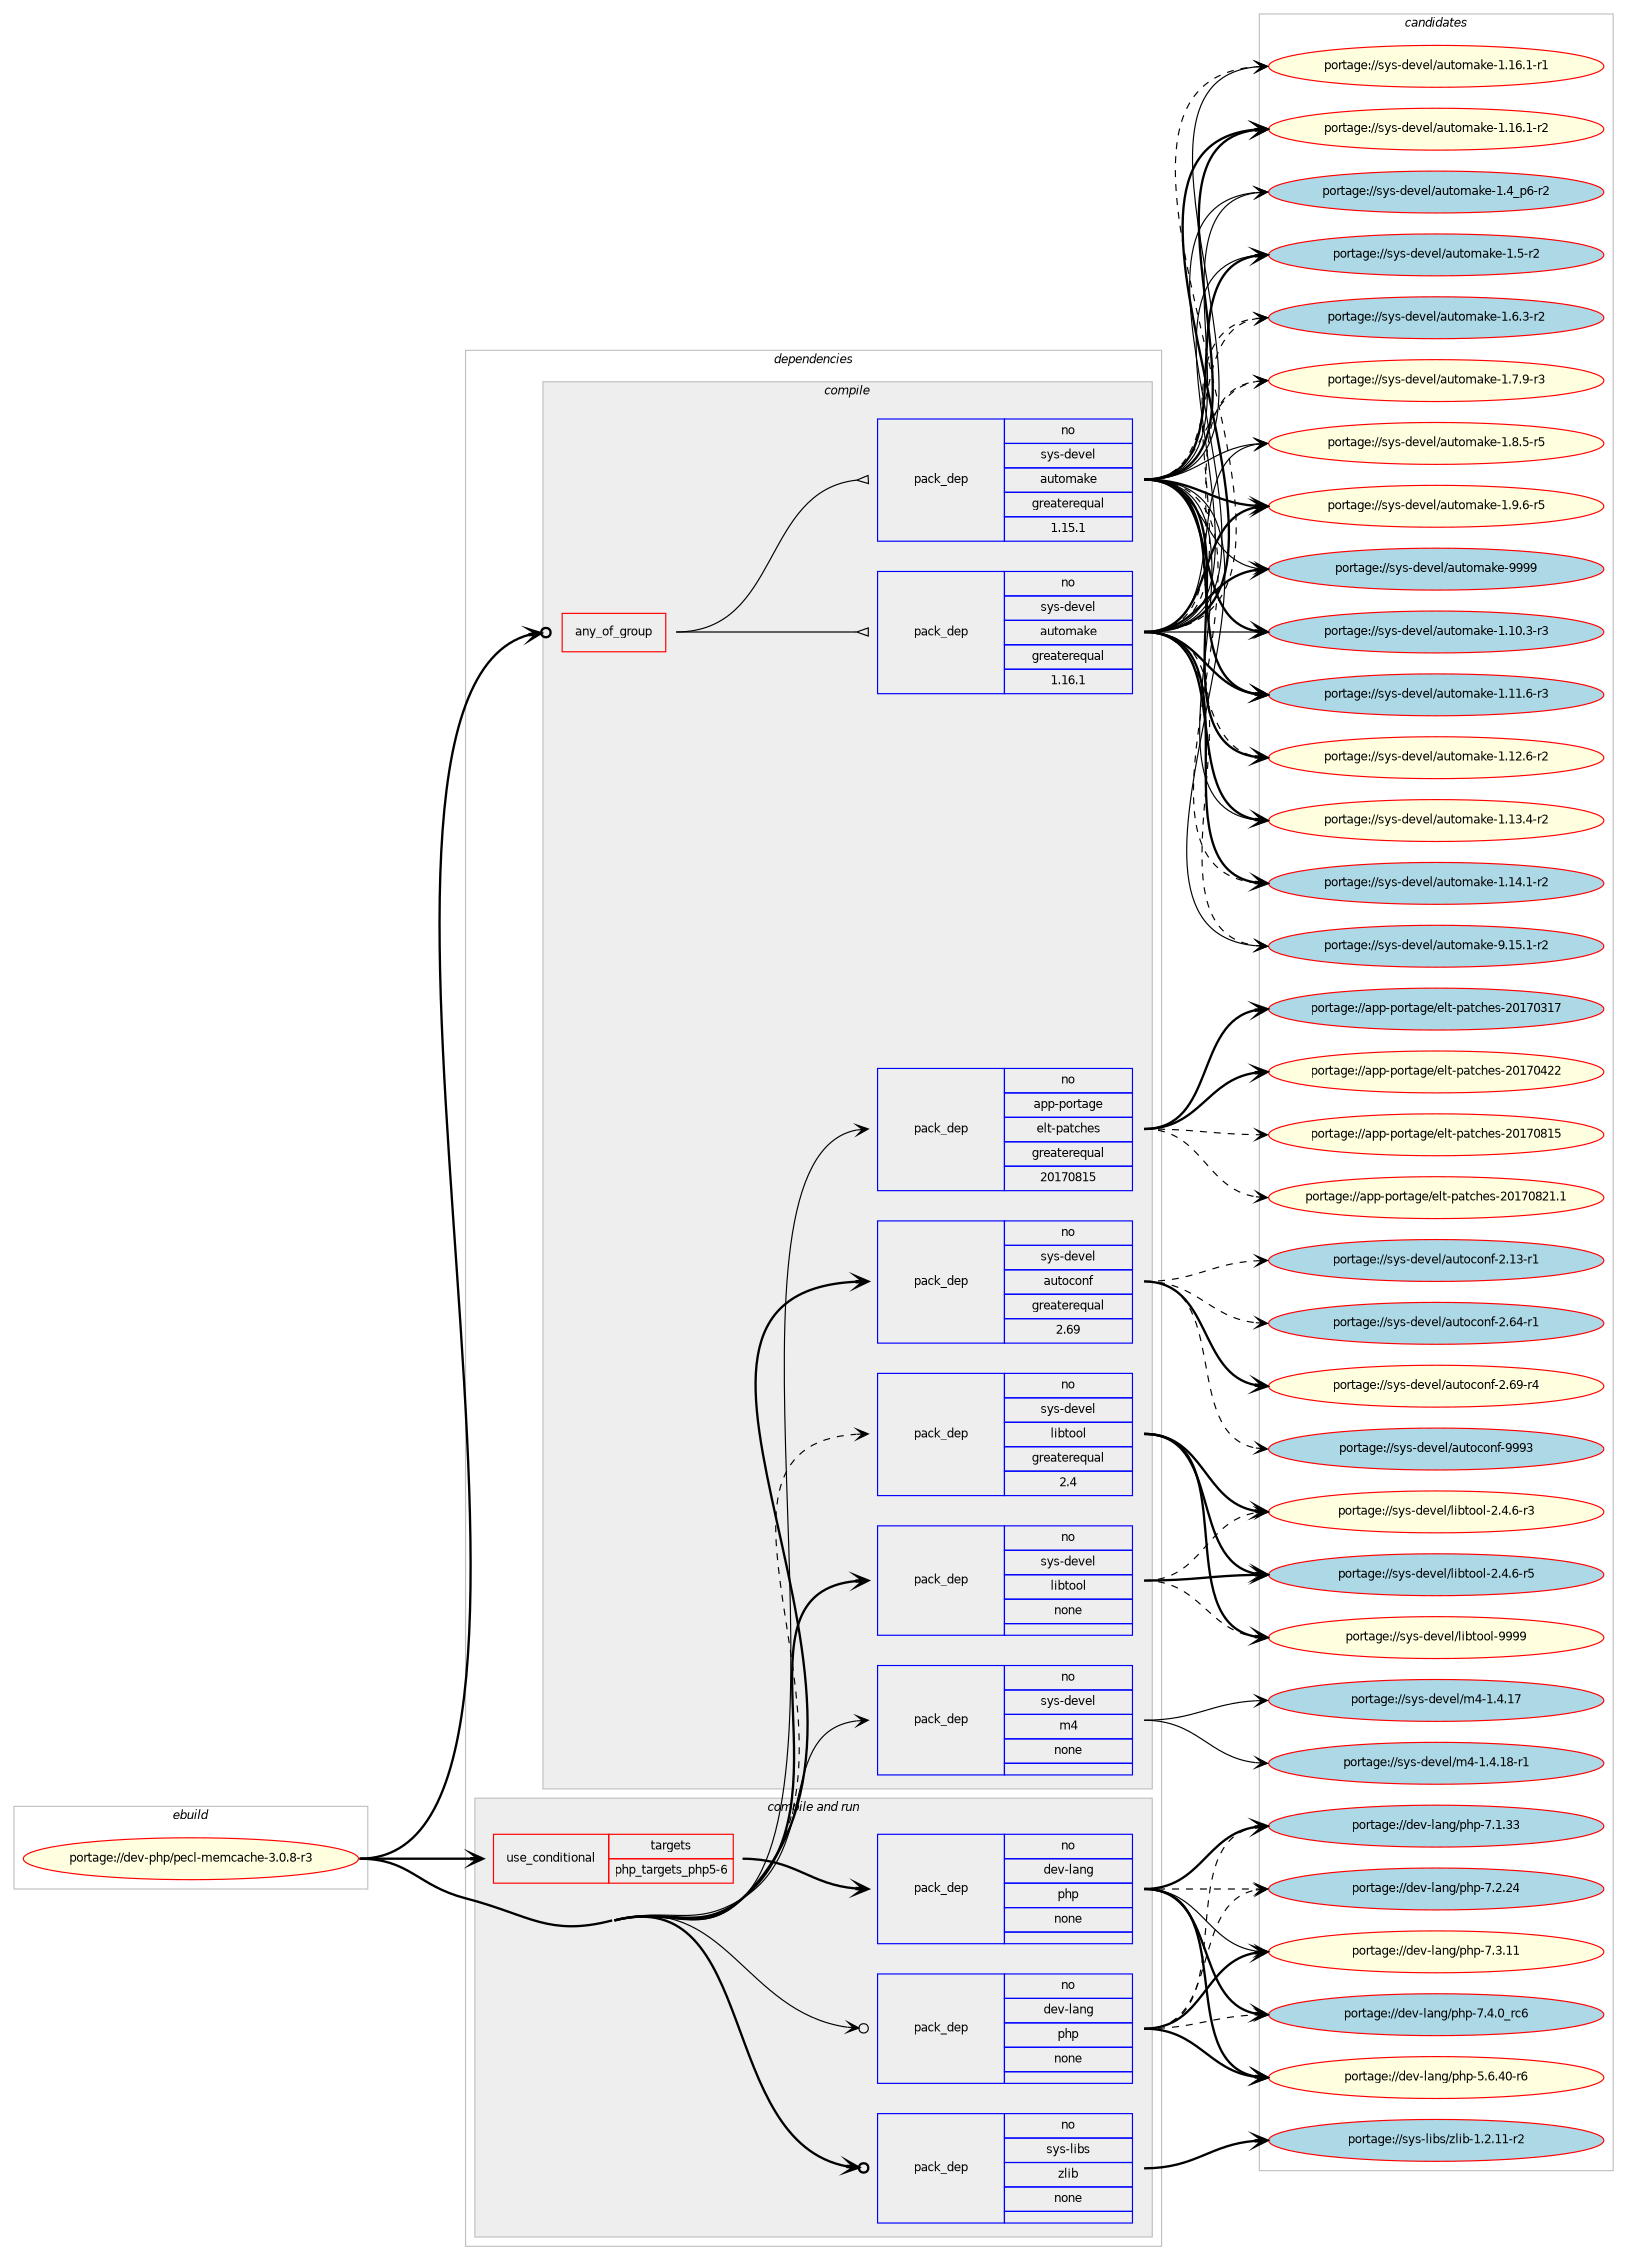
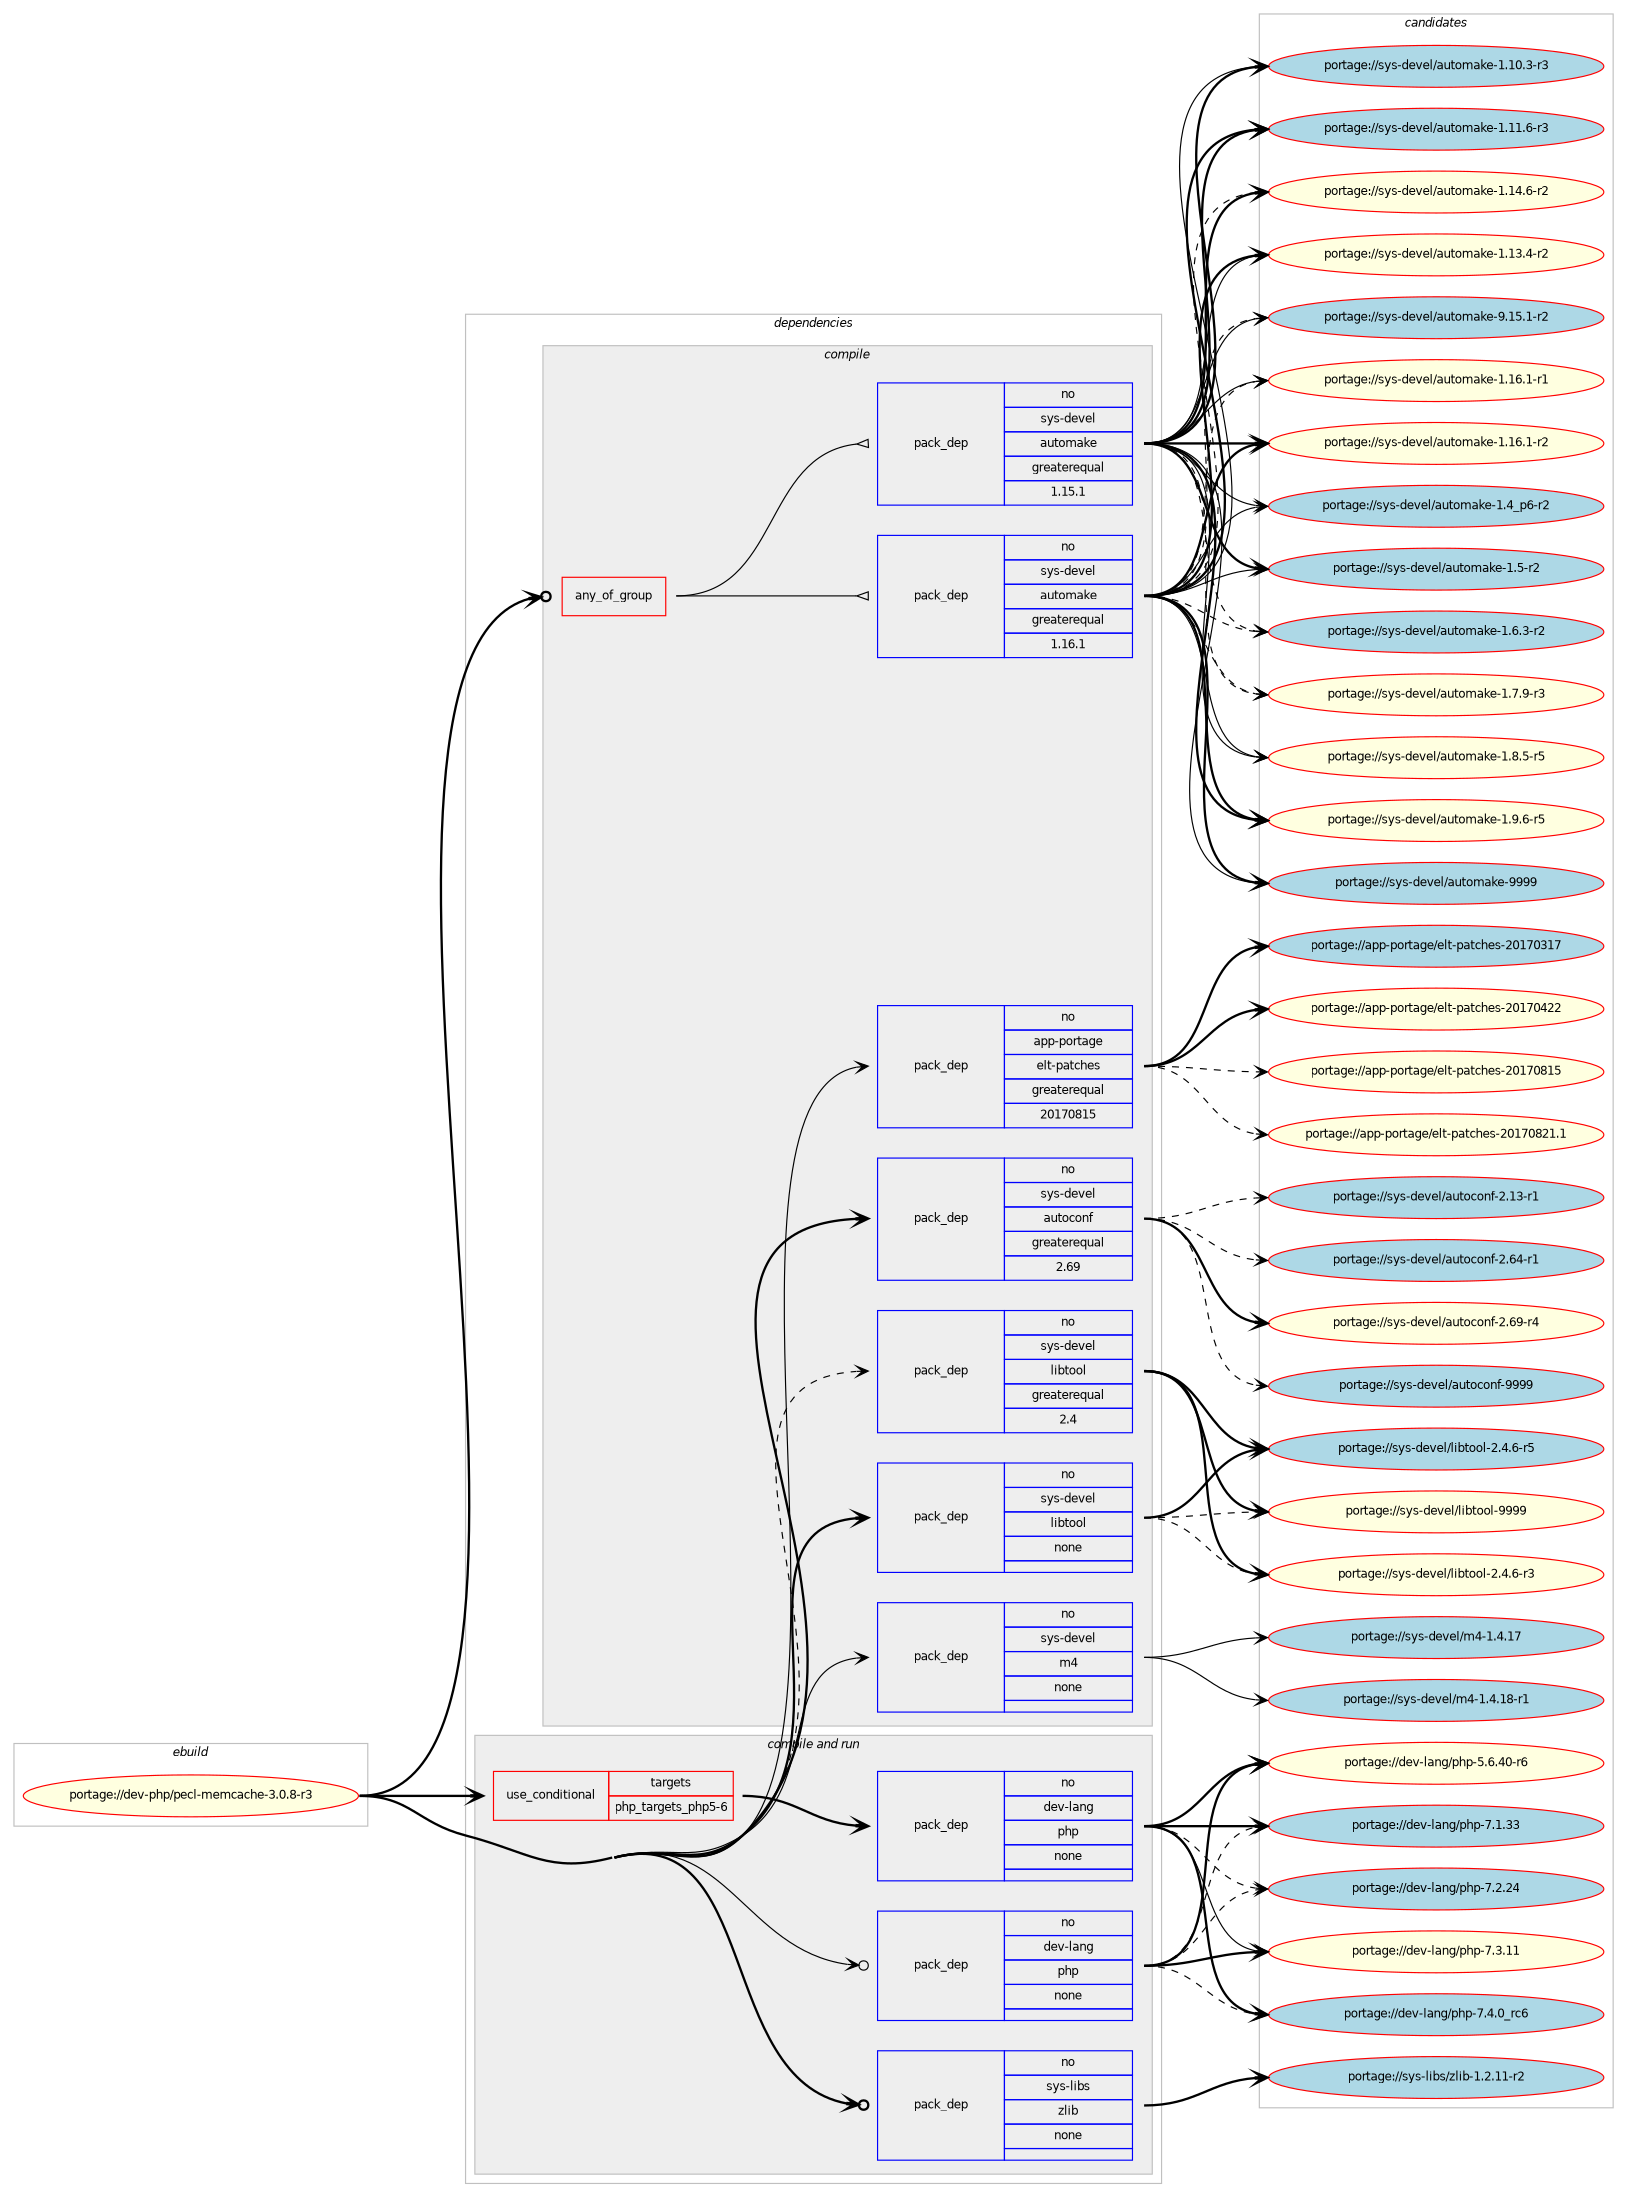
(1436, 758) -> (1436, 192)
(1436, 883) -> none
(1436, 1449) -> (1436, 1386)
